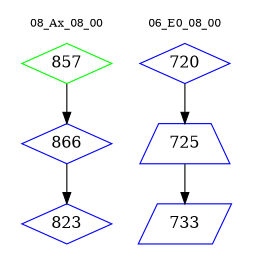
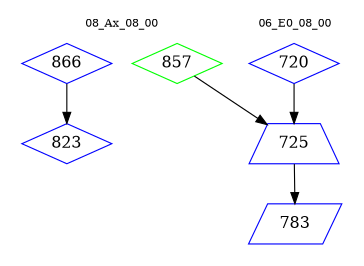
(67, 98) -> (223, 95)
(185, 224) -> (295, 224)
